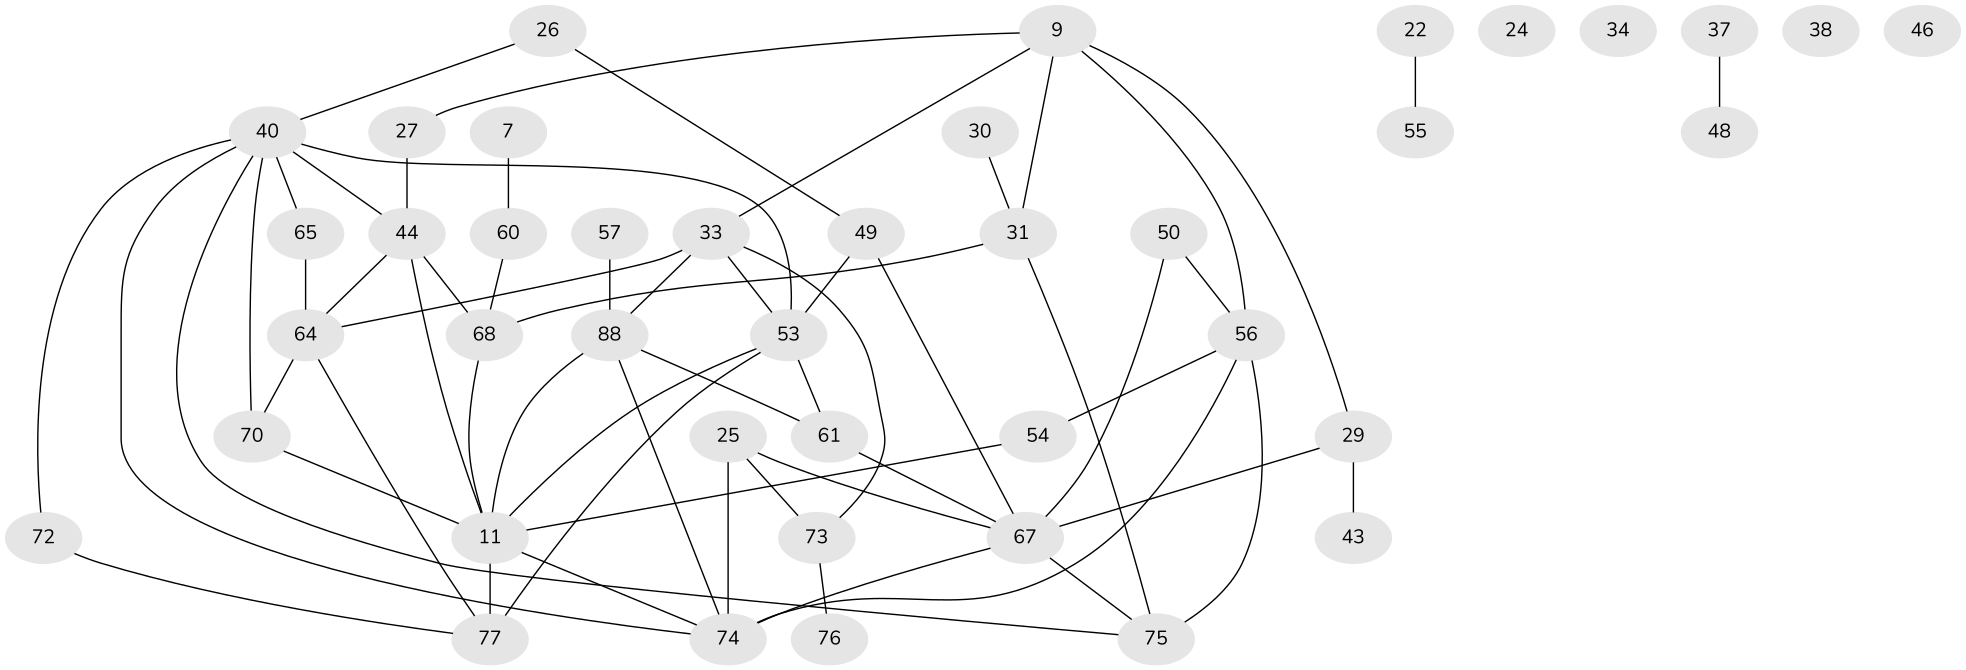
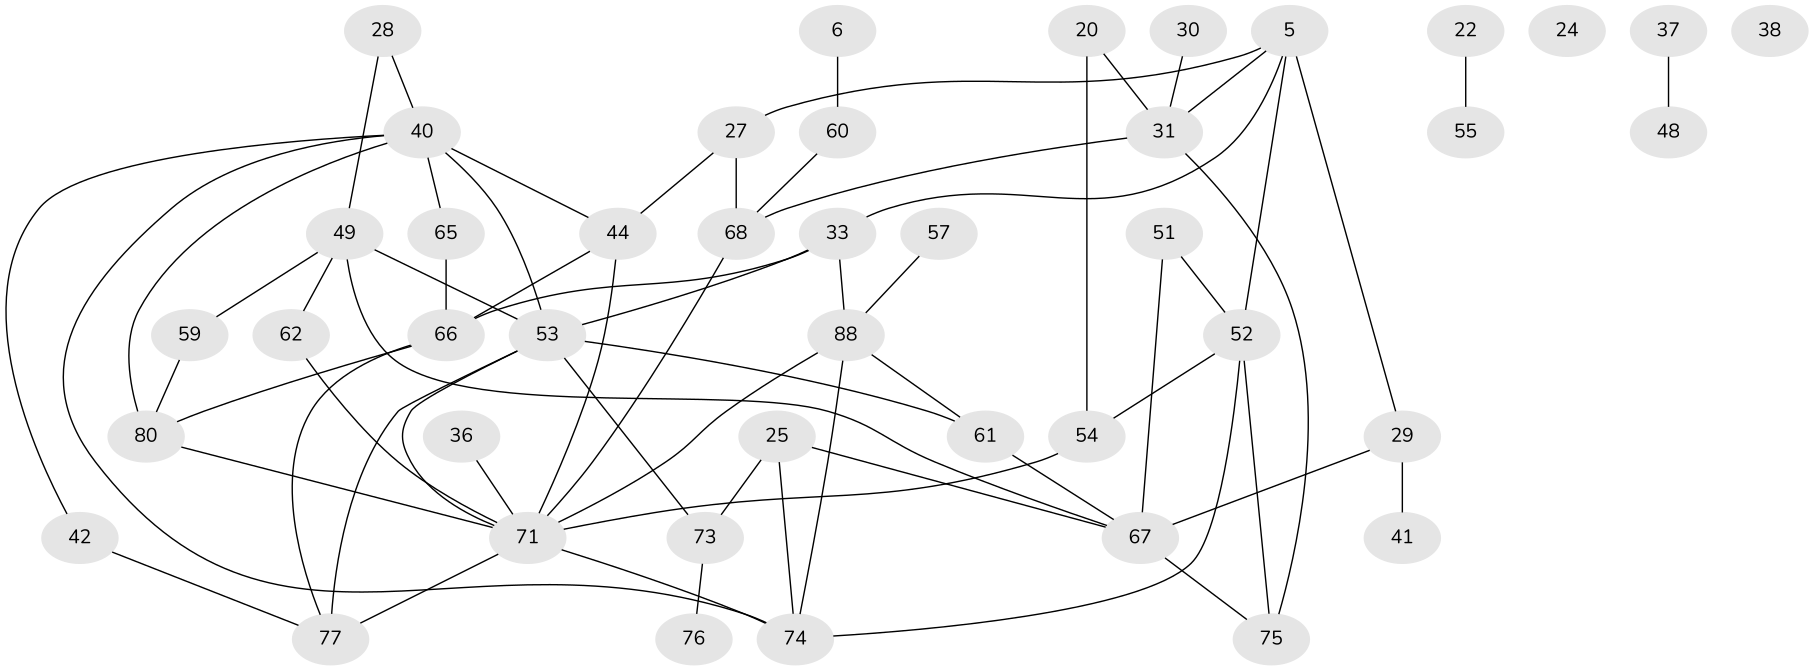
(548, 31) -> (383, 31)
(1058, 31) -> (1290, 31)
none -> (1087, 31)
(1618, 31) -> none
(1922, 31) -> none
(508, 132) -> (838, 31)
(1169, 234) -> (1164, 234)
(446, 285) -> (736, 183)
none -> (190, 335)
none -> (291, 335)
(306, 335) -> (446, 335)
(1246, 335) -> (1242, 335)
(869, 360) -> (626, 436)
(252, 437) -> (146, 437)
none -> (462, 437)
(44, 538) -> (80, 538)
(490, 538) -> (528, 538)
(1353, 538) -> (1402, 538)
(455, 566) -> none
(873, 582) -> none
